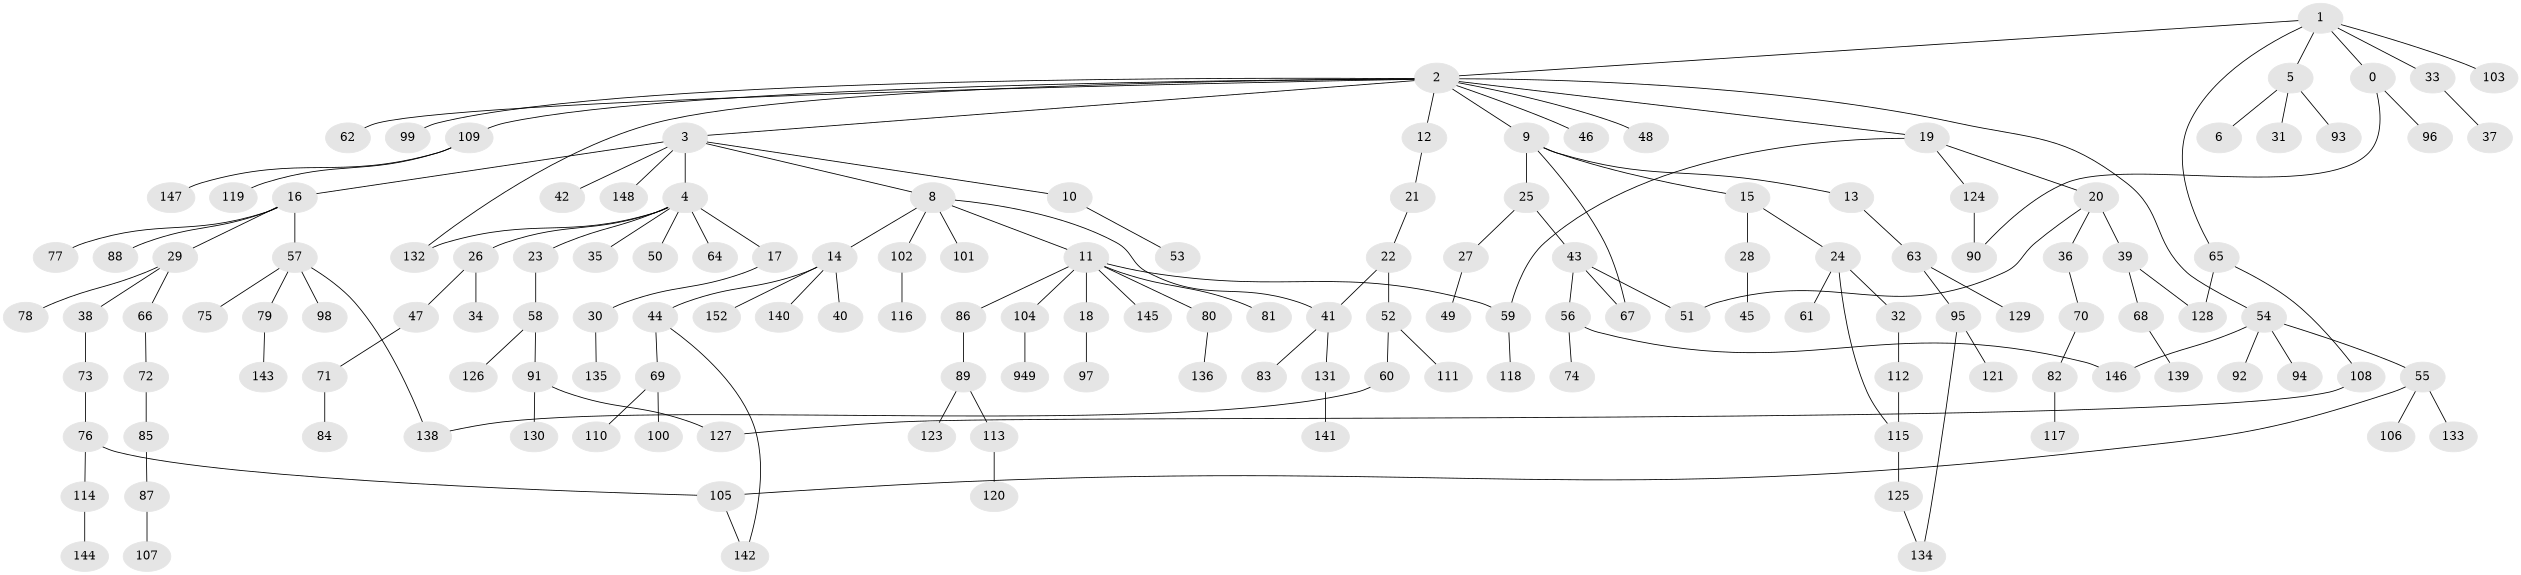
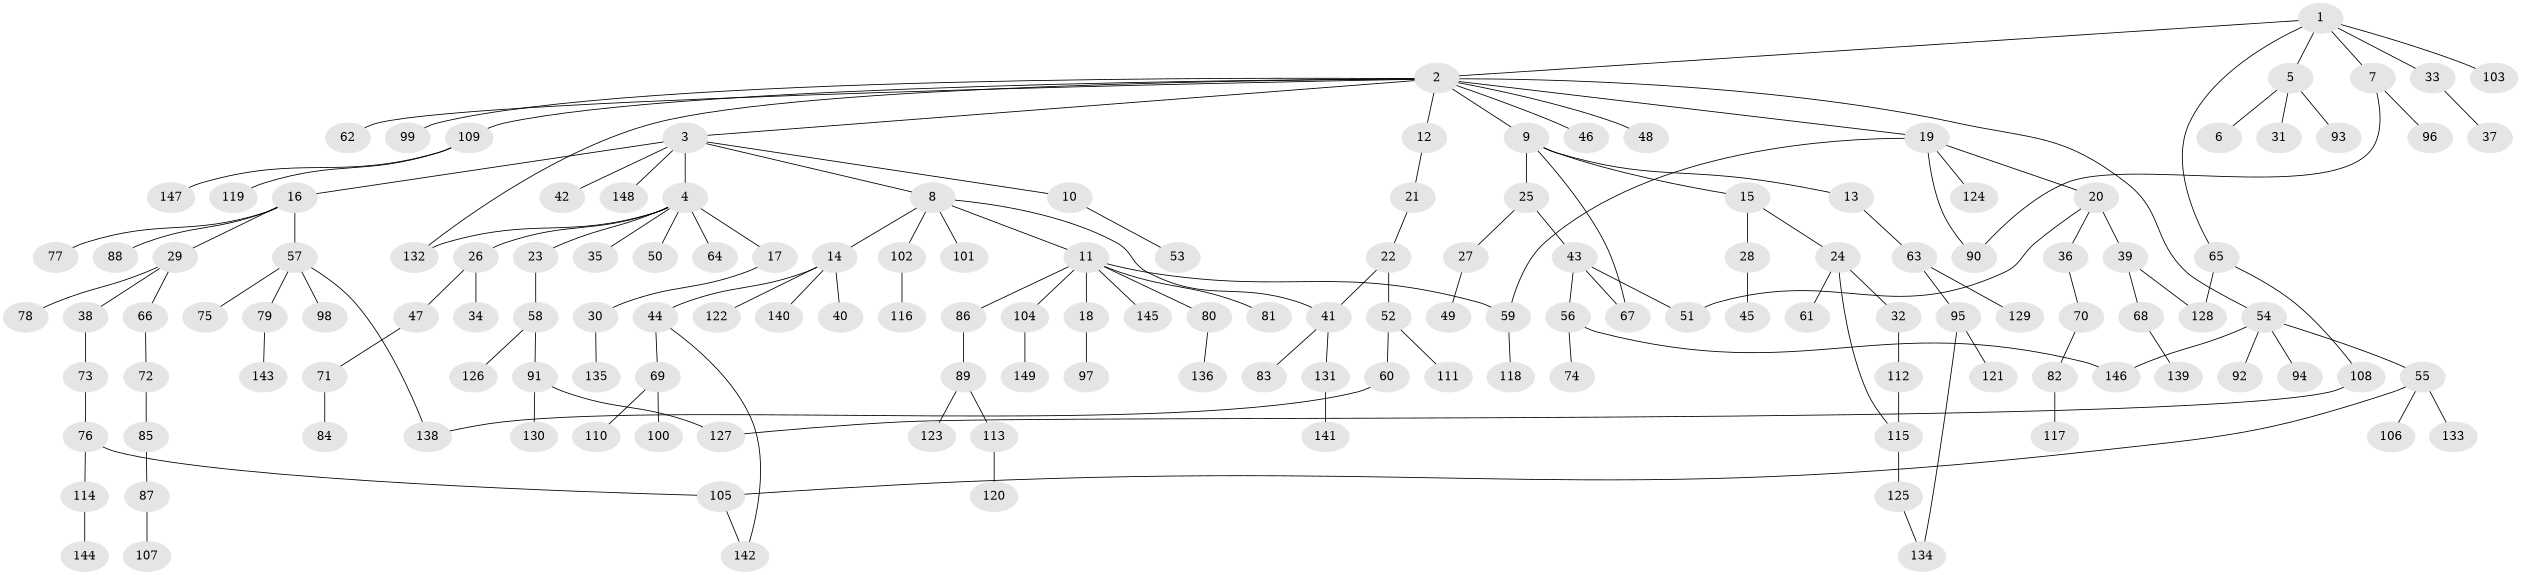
(2373, 78) -> (2373, 78)
(1974, 228) -> (1938, 202)
(717, 317) -> (717, 317)
(1025, 377) -> (1025, 377)
